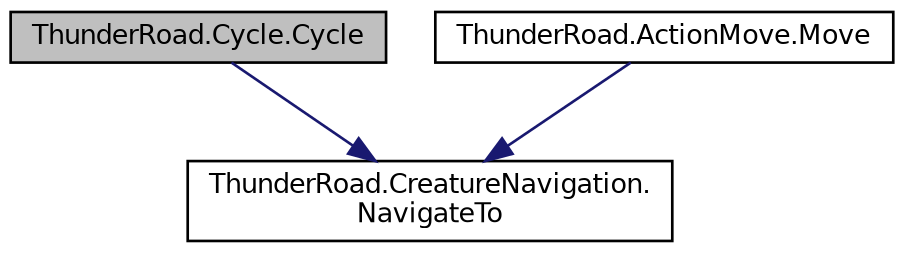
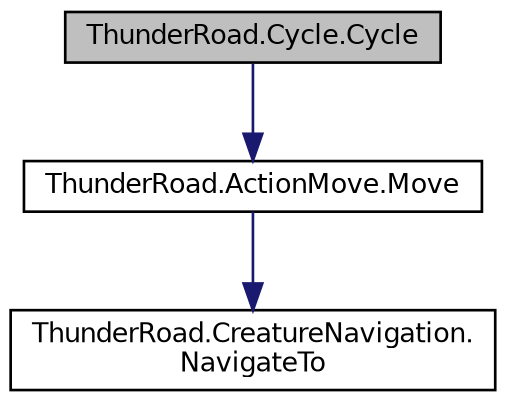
(292, 104) -> (253, 98)
